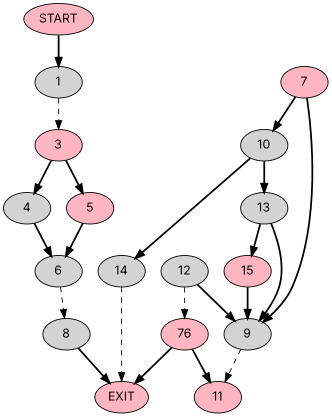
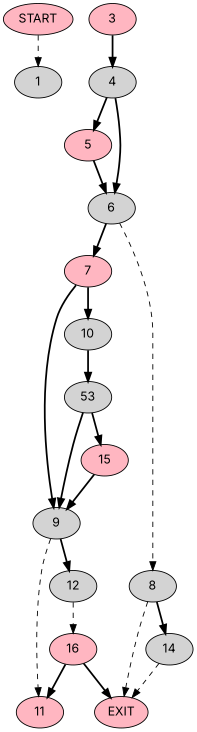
(59, 46) -> (38, 46)
(59, 109) -> none
(72, 173) -> (102, 110)
(196, 205) -> (160, 613)
(264, 208) -> (88, 397)
none -> (102, 235)
(213, 300) -> (64, 550)
(185, 334) -> (73, 649)
(91, 362) -> (135, 644)
